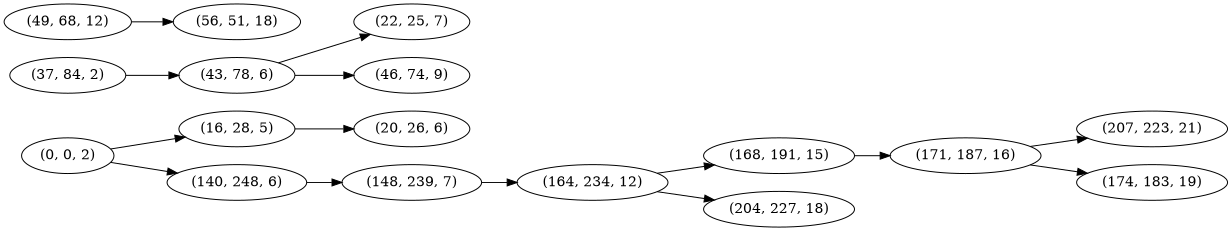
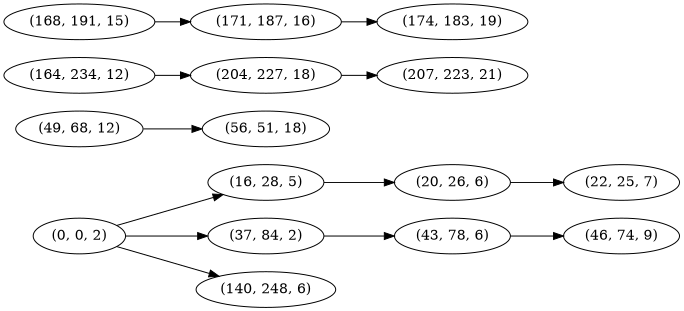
(319, 50) -> (532, 182)
(1054, 143) -> (354, 75)
(681, 170) -> none
(412, 182) -> none
none -> (162, 236)
